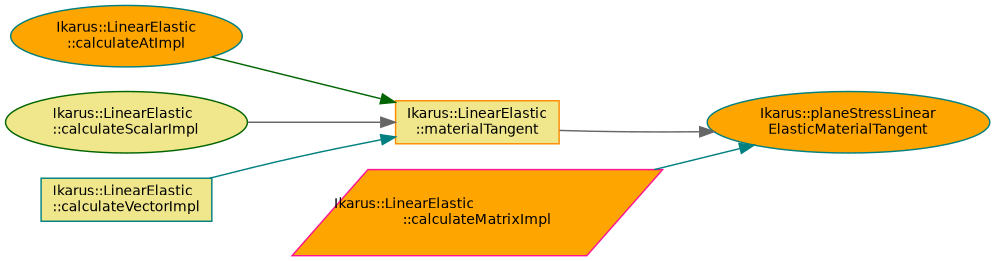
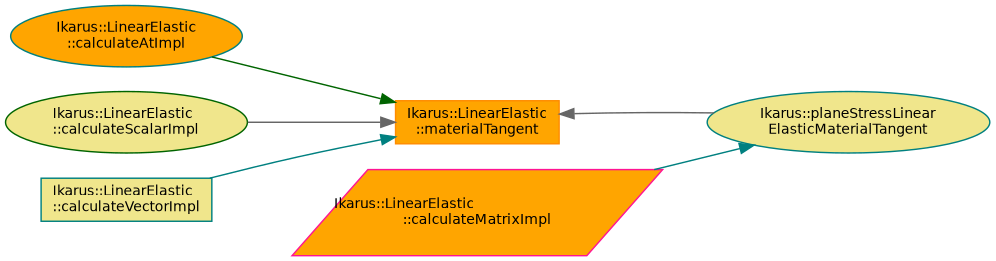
(477, 122) -> (477, 122)
(848, 122) -> (848, 122)
(629, 132) -> (644, 113)
